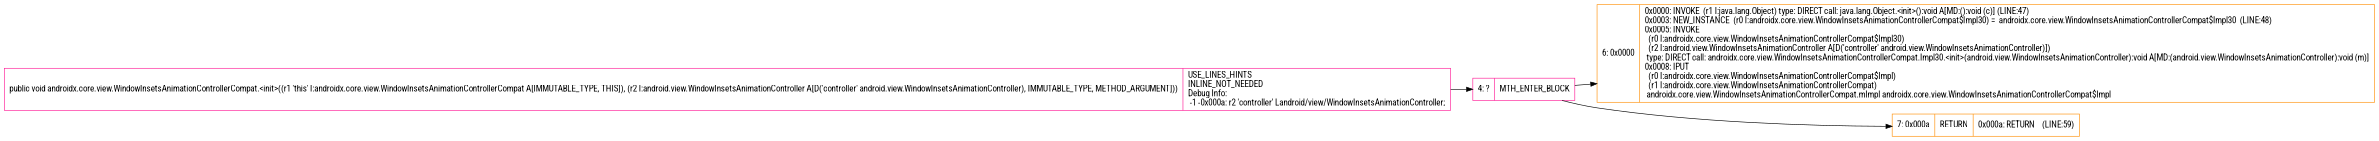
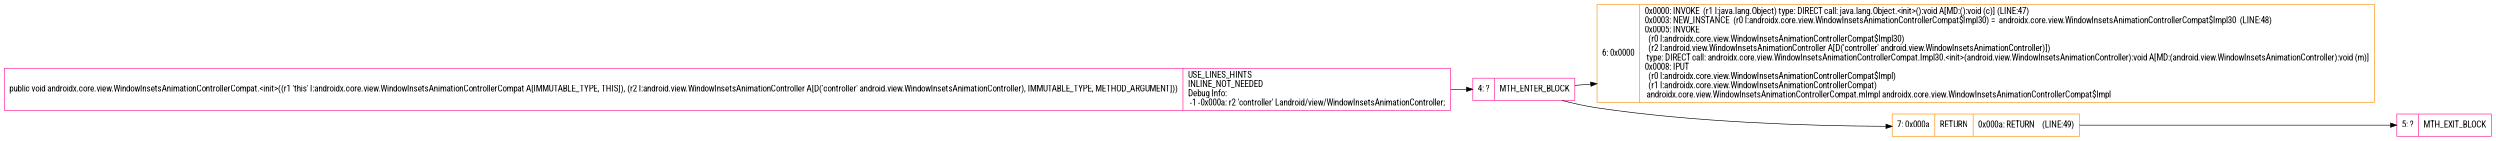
(2026, 125) -> (2026, 125)
none -> (2444, 125)
